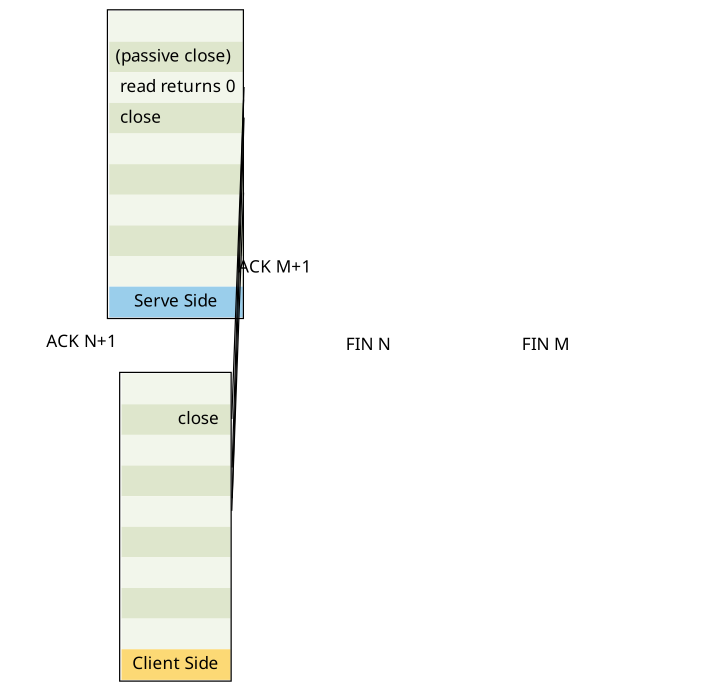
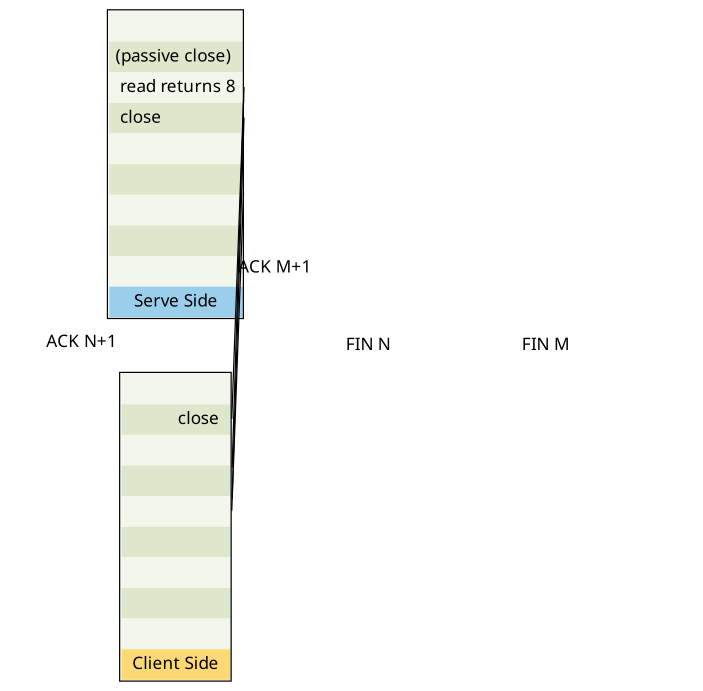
(176, 87) -> (176, 87)
